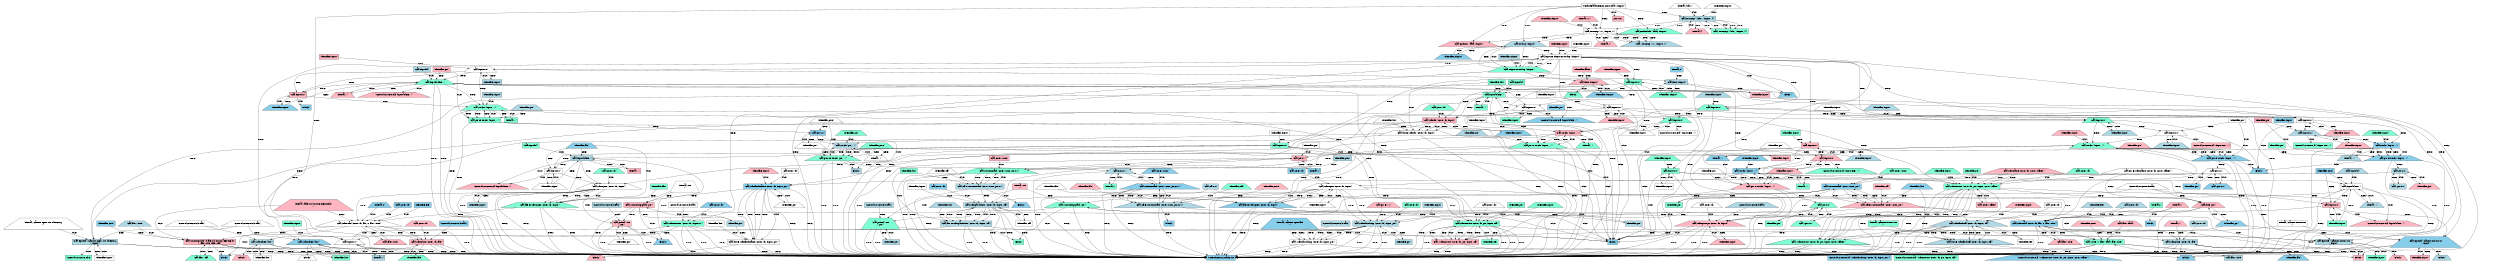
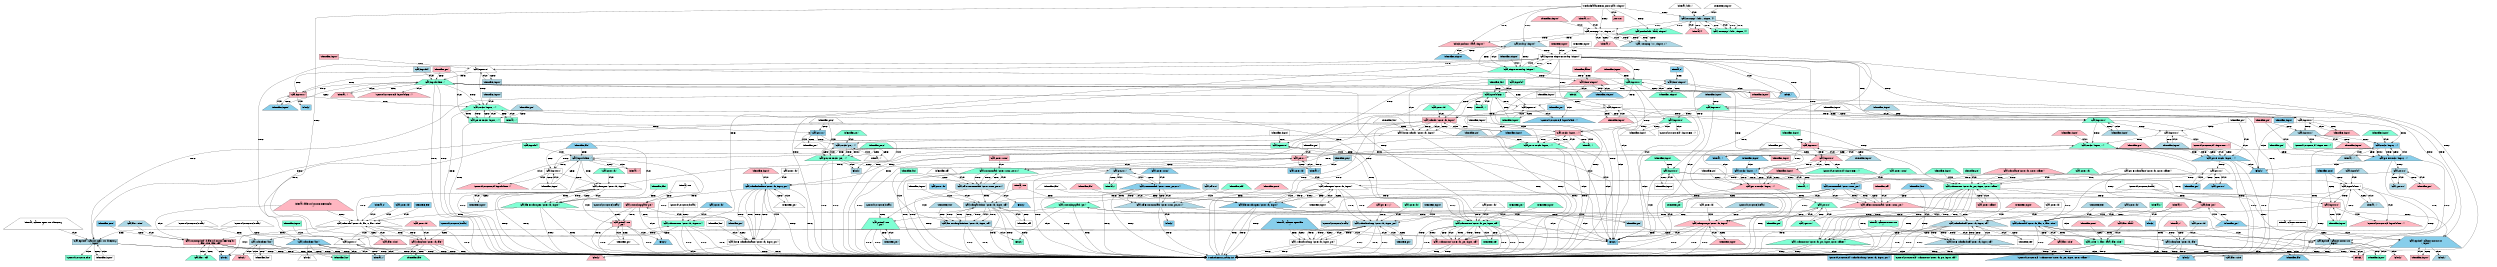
(1469, 44) -> (1469, 44)
